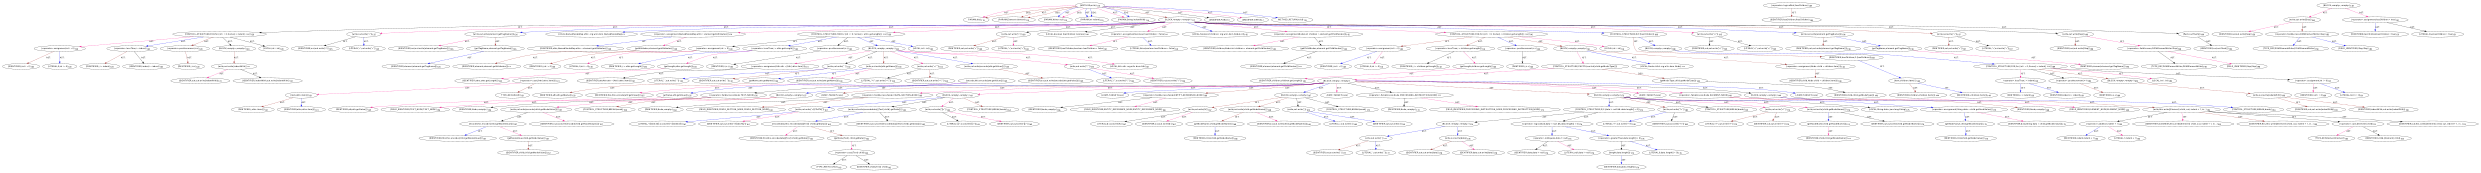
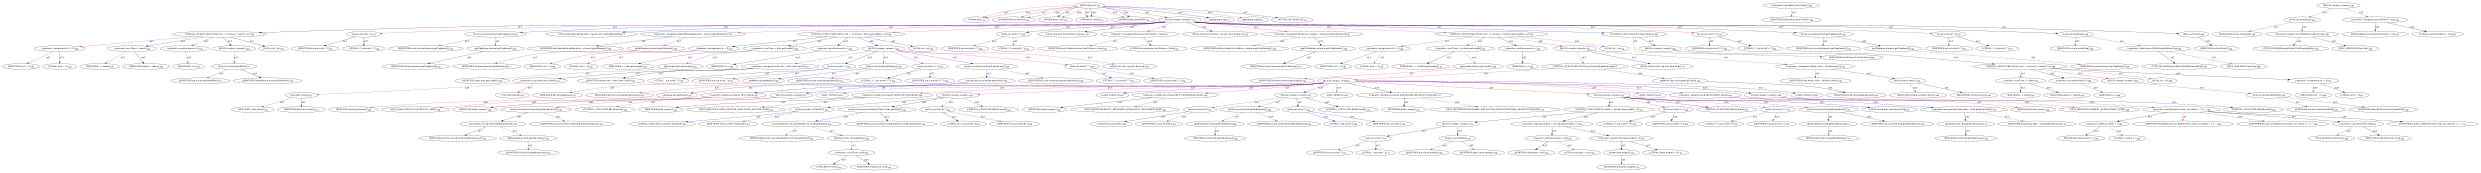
(1879, 69) -> (1862, 74)
none -> (657, 71)
none -> (987, 73)
